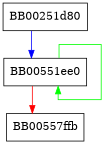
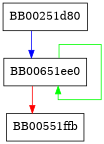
(45, 72) -> (45, 72)
(45, 127) -> (45, 127)
